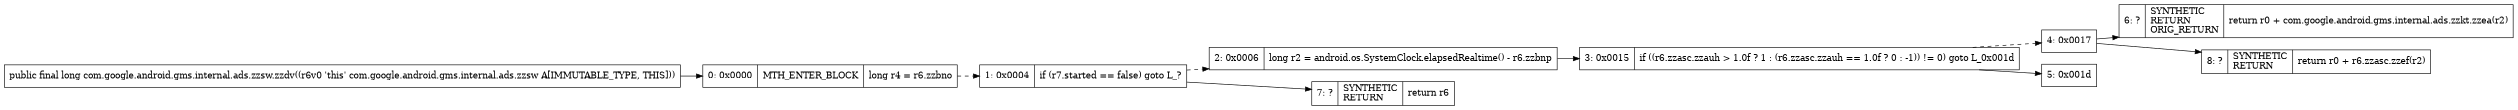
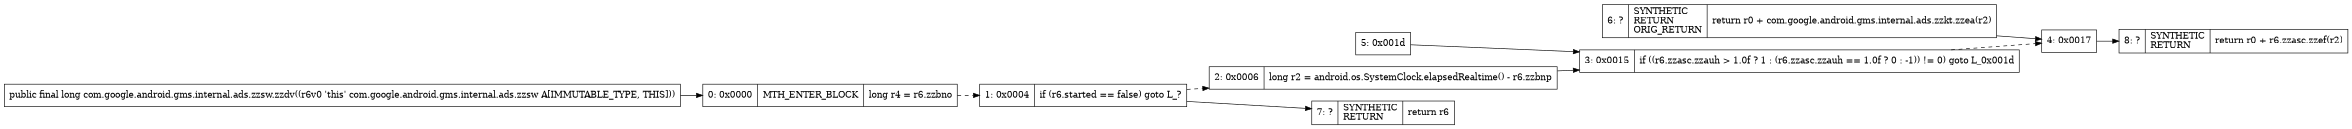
(2105, 38) -> (2016, 37)
(2007, 72) -> (1492, 48)
(1111, 76) -> (1111, 95)
